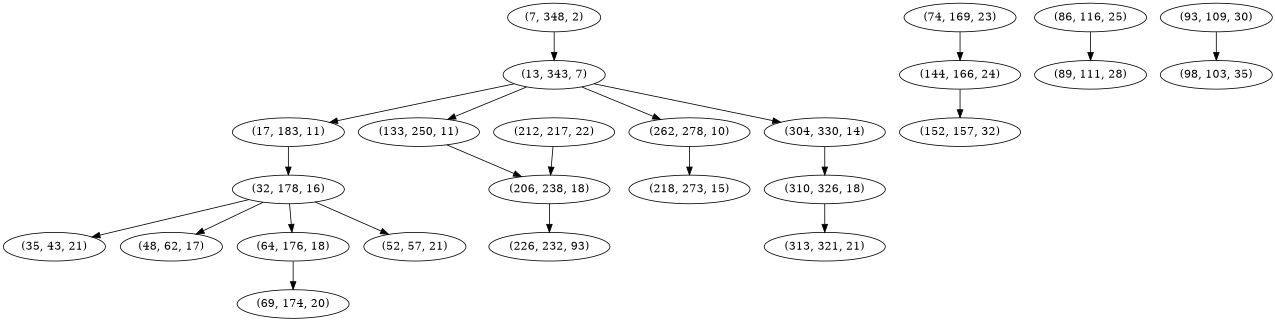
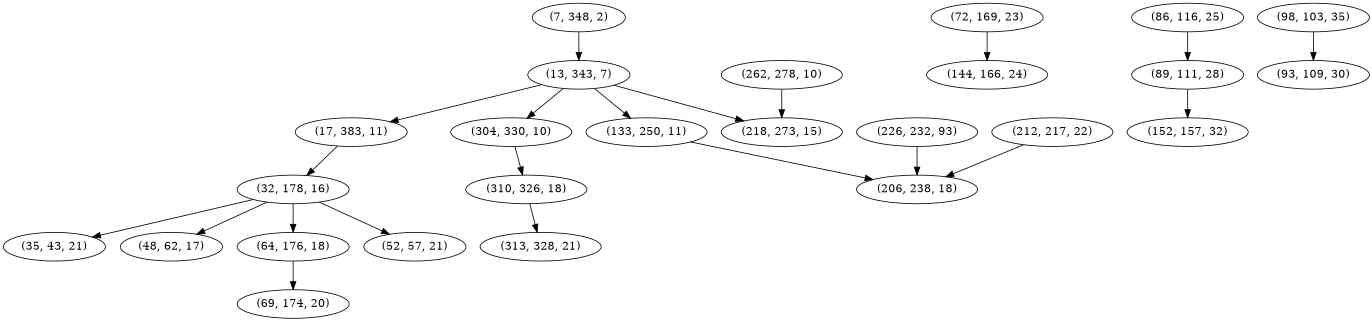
(960, 18) -> (987, 18)
(1216, 42) -> (1313, 42)
(960, 100) -> (1188, 100)
(617, 102) -> (675, 102)
(288, 132) -> (351, 132)
(825, 132) -> (511, 132)
(549, 214) -> (917, 157)
(825, 247) -> (541, 247)
